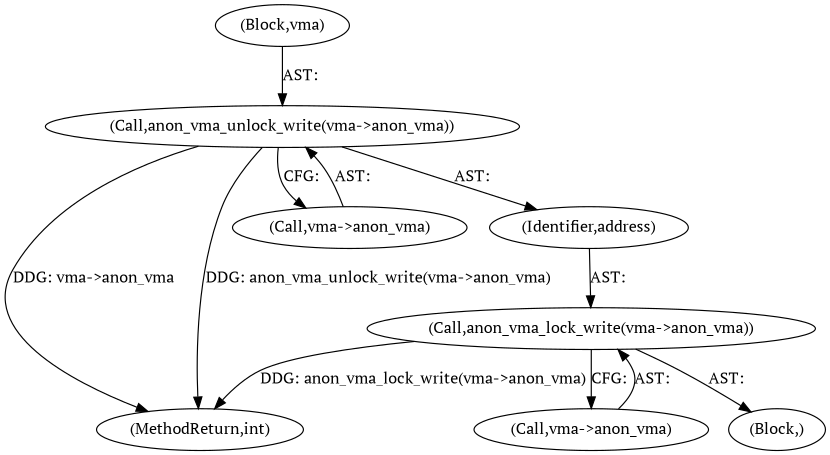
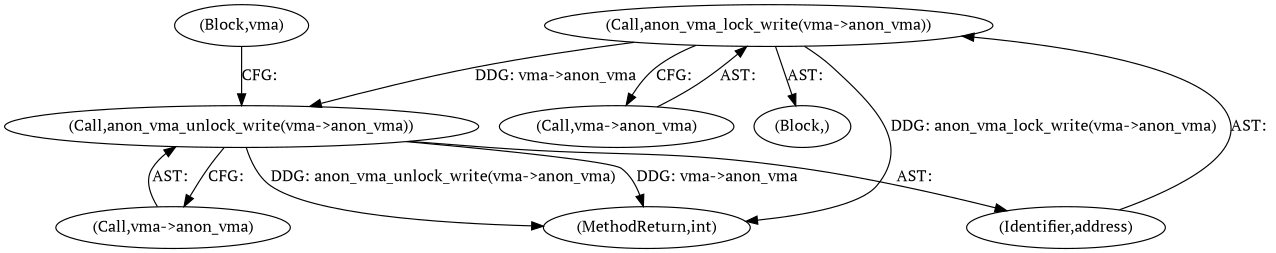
none -> (477, 67)
(303, 76) -> (262, 76)
